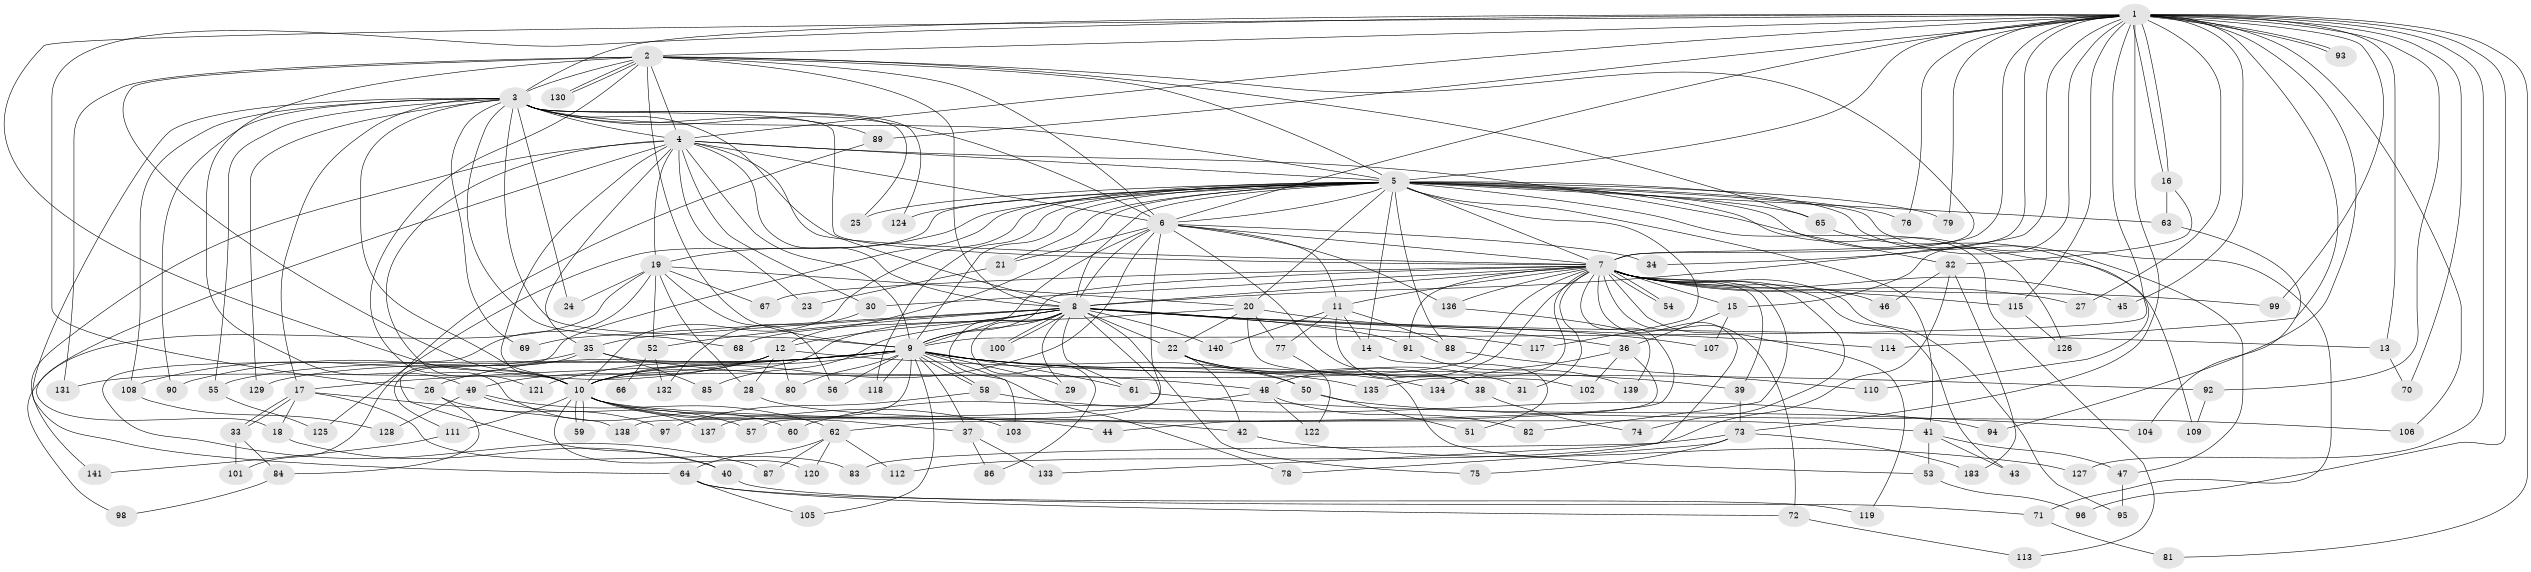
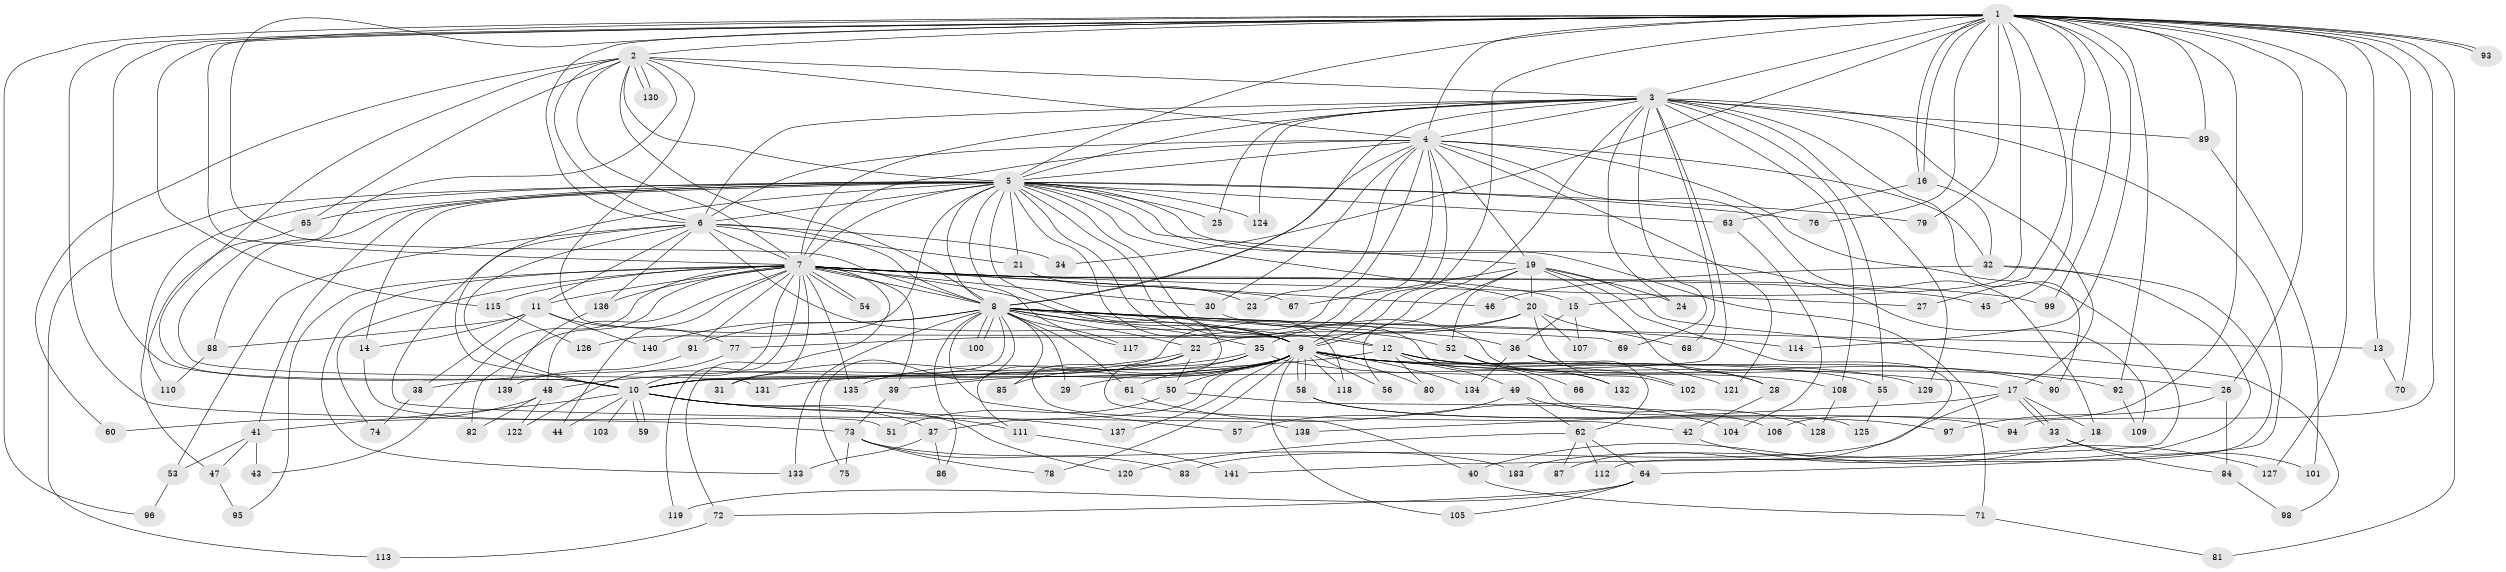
(222, 148) -> none
(953, 345) -> (855, 356)
